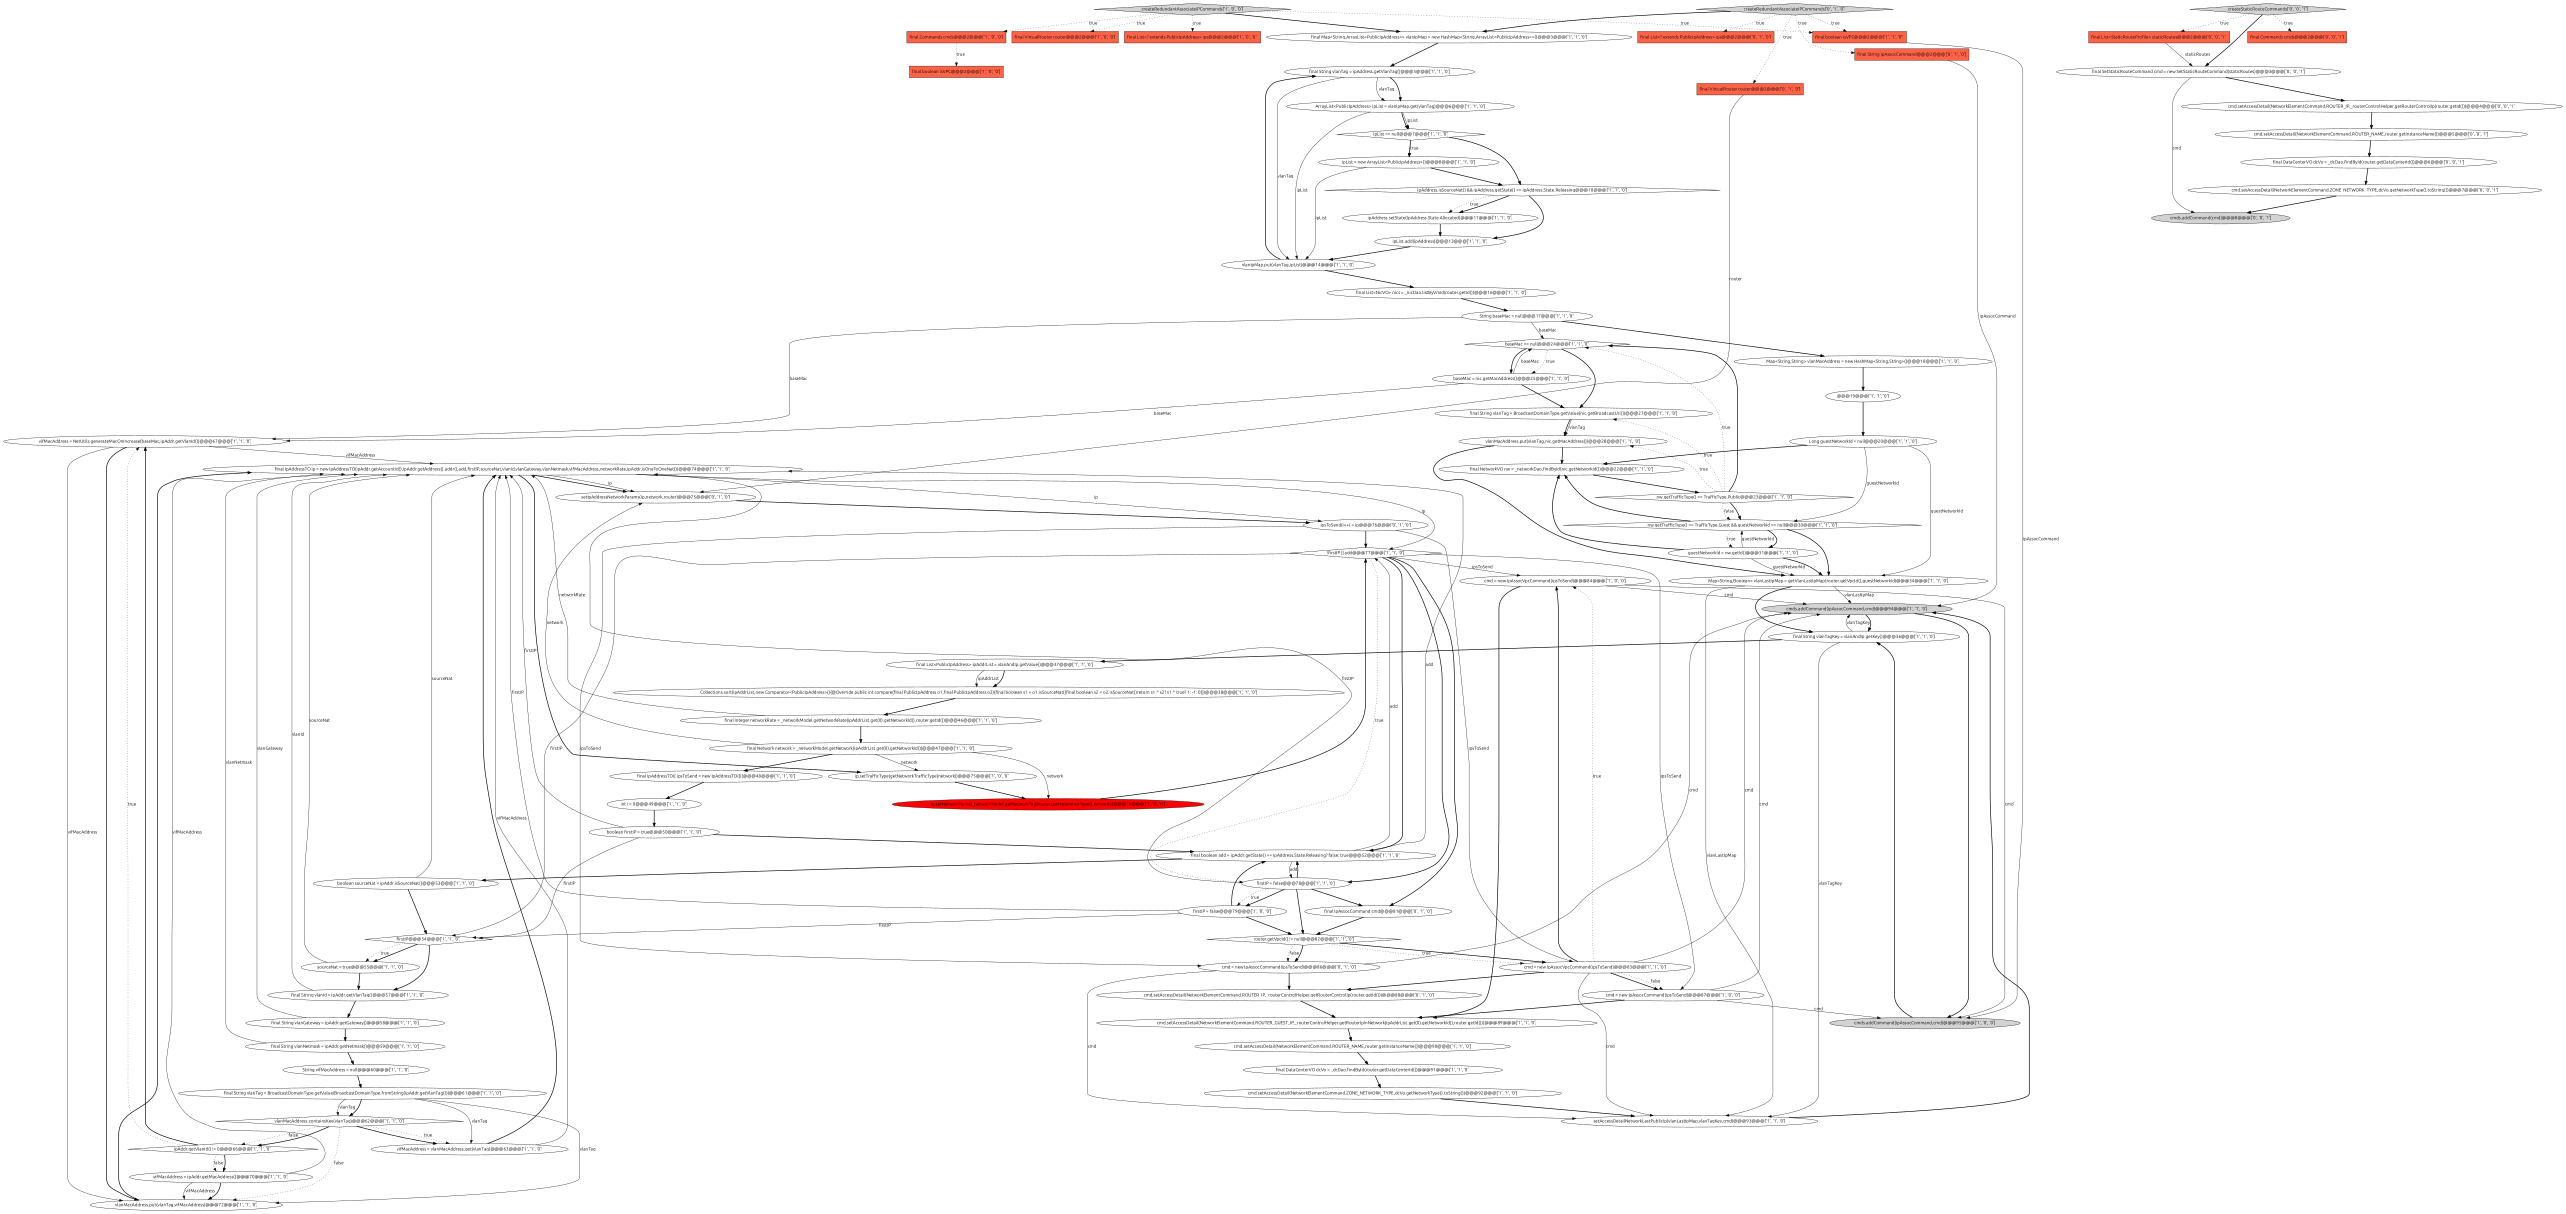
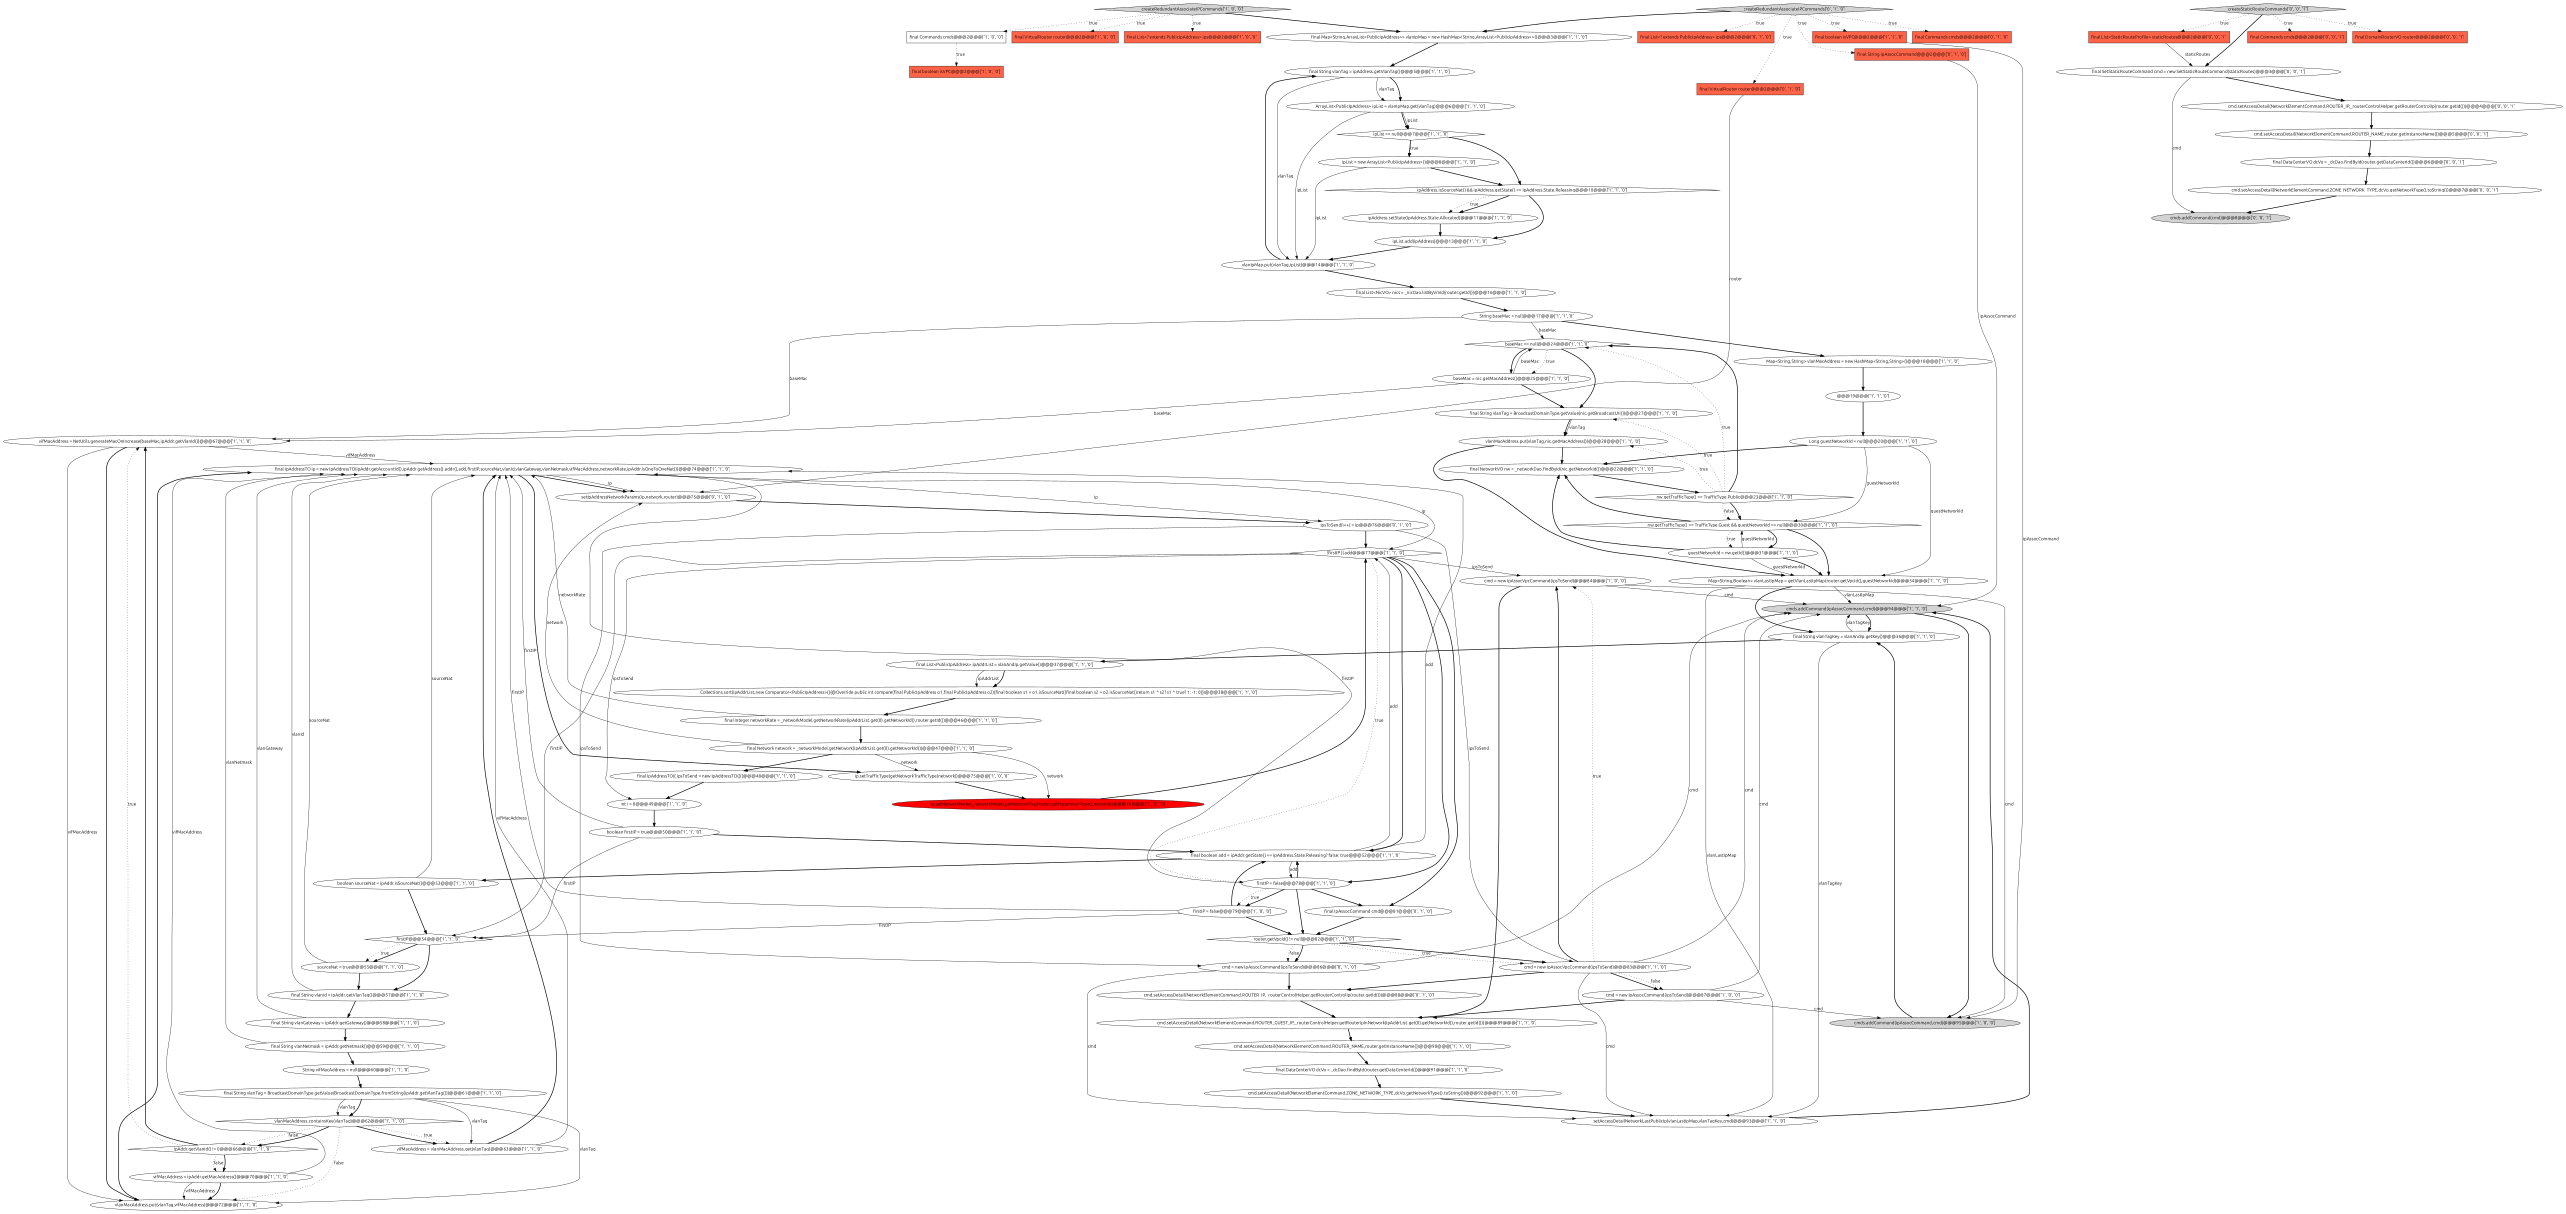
(1536, 19) -> none
(956, 37) -> (956, 37)
none -> (1962, 37)
none -> (2410, 37)
(1660, 668) -> (848, 564)
